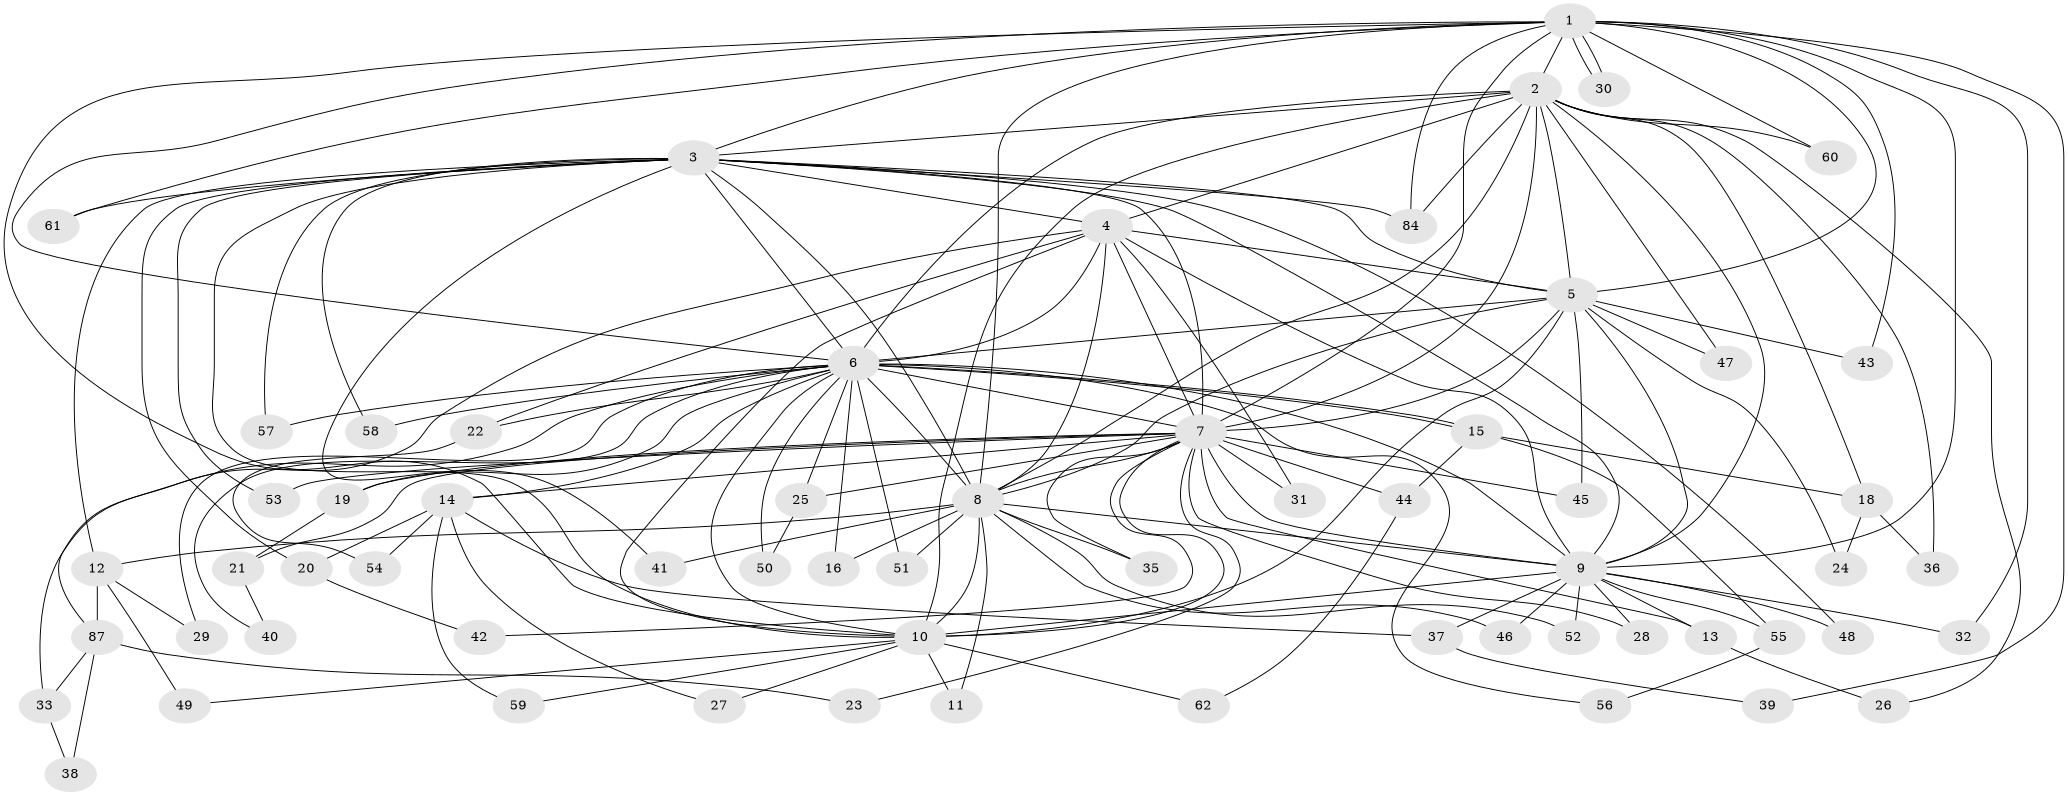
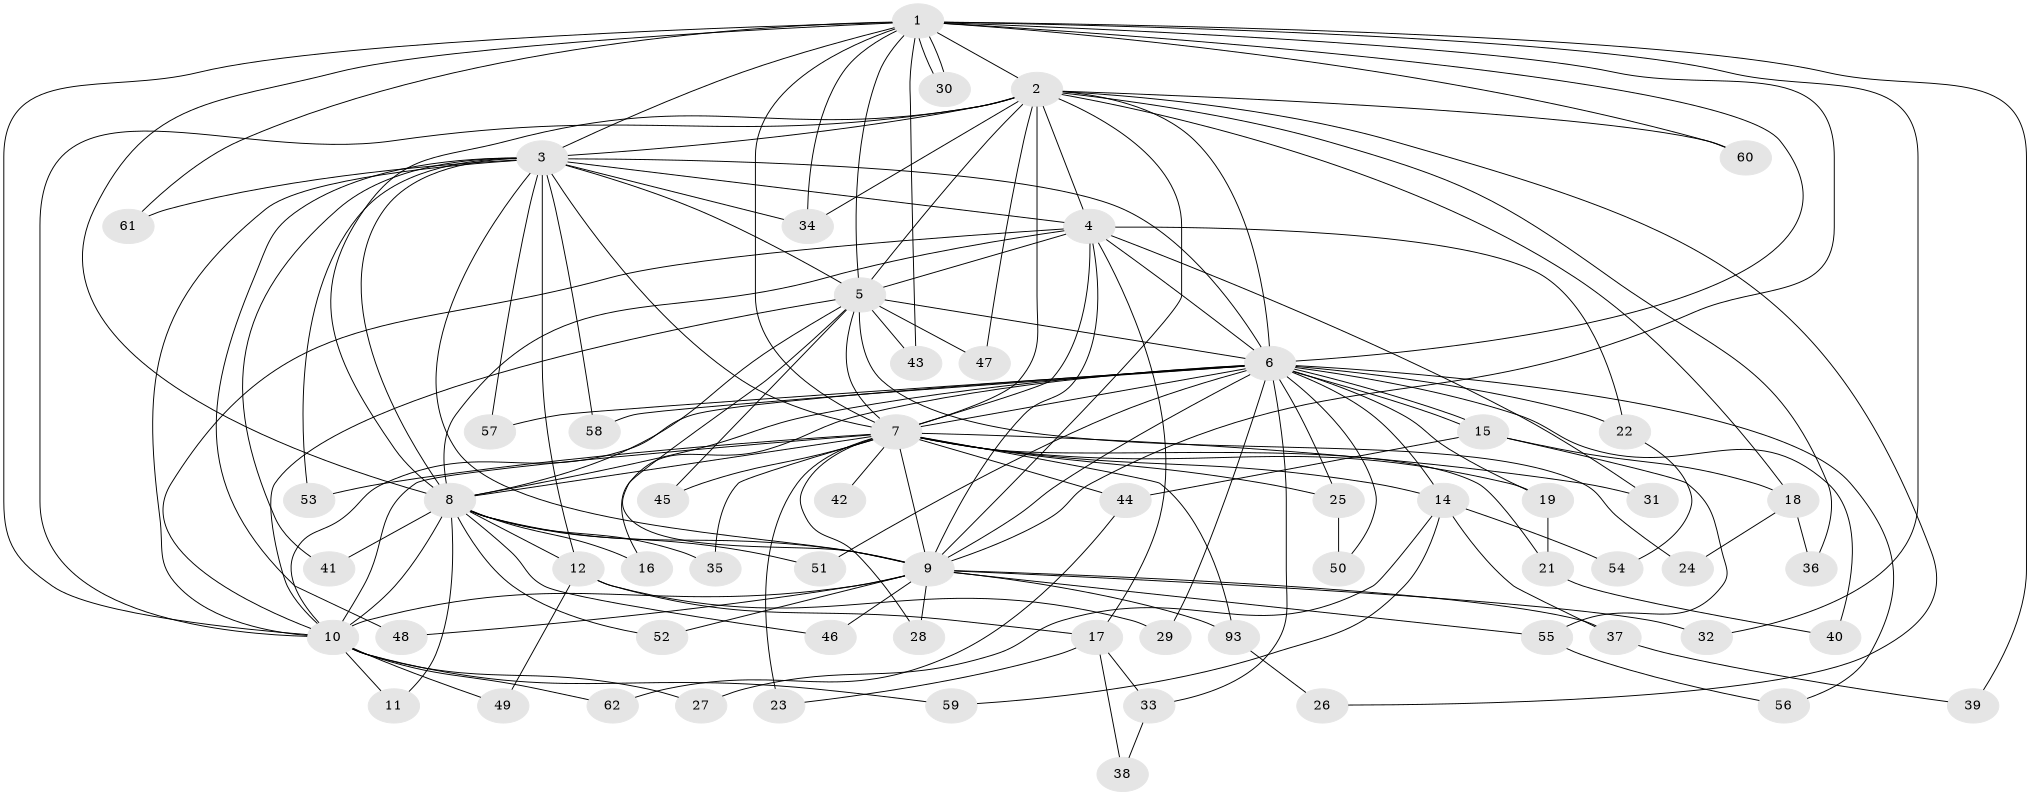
(1411, 226) -> (808, 226)
(307, 569) -> none
(97, 637) -> (1097, 637)
(1711, 637) -> (1234, 637)
